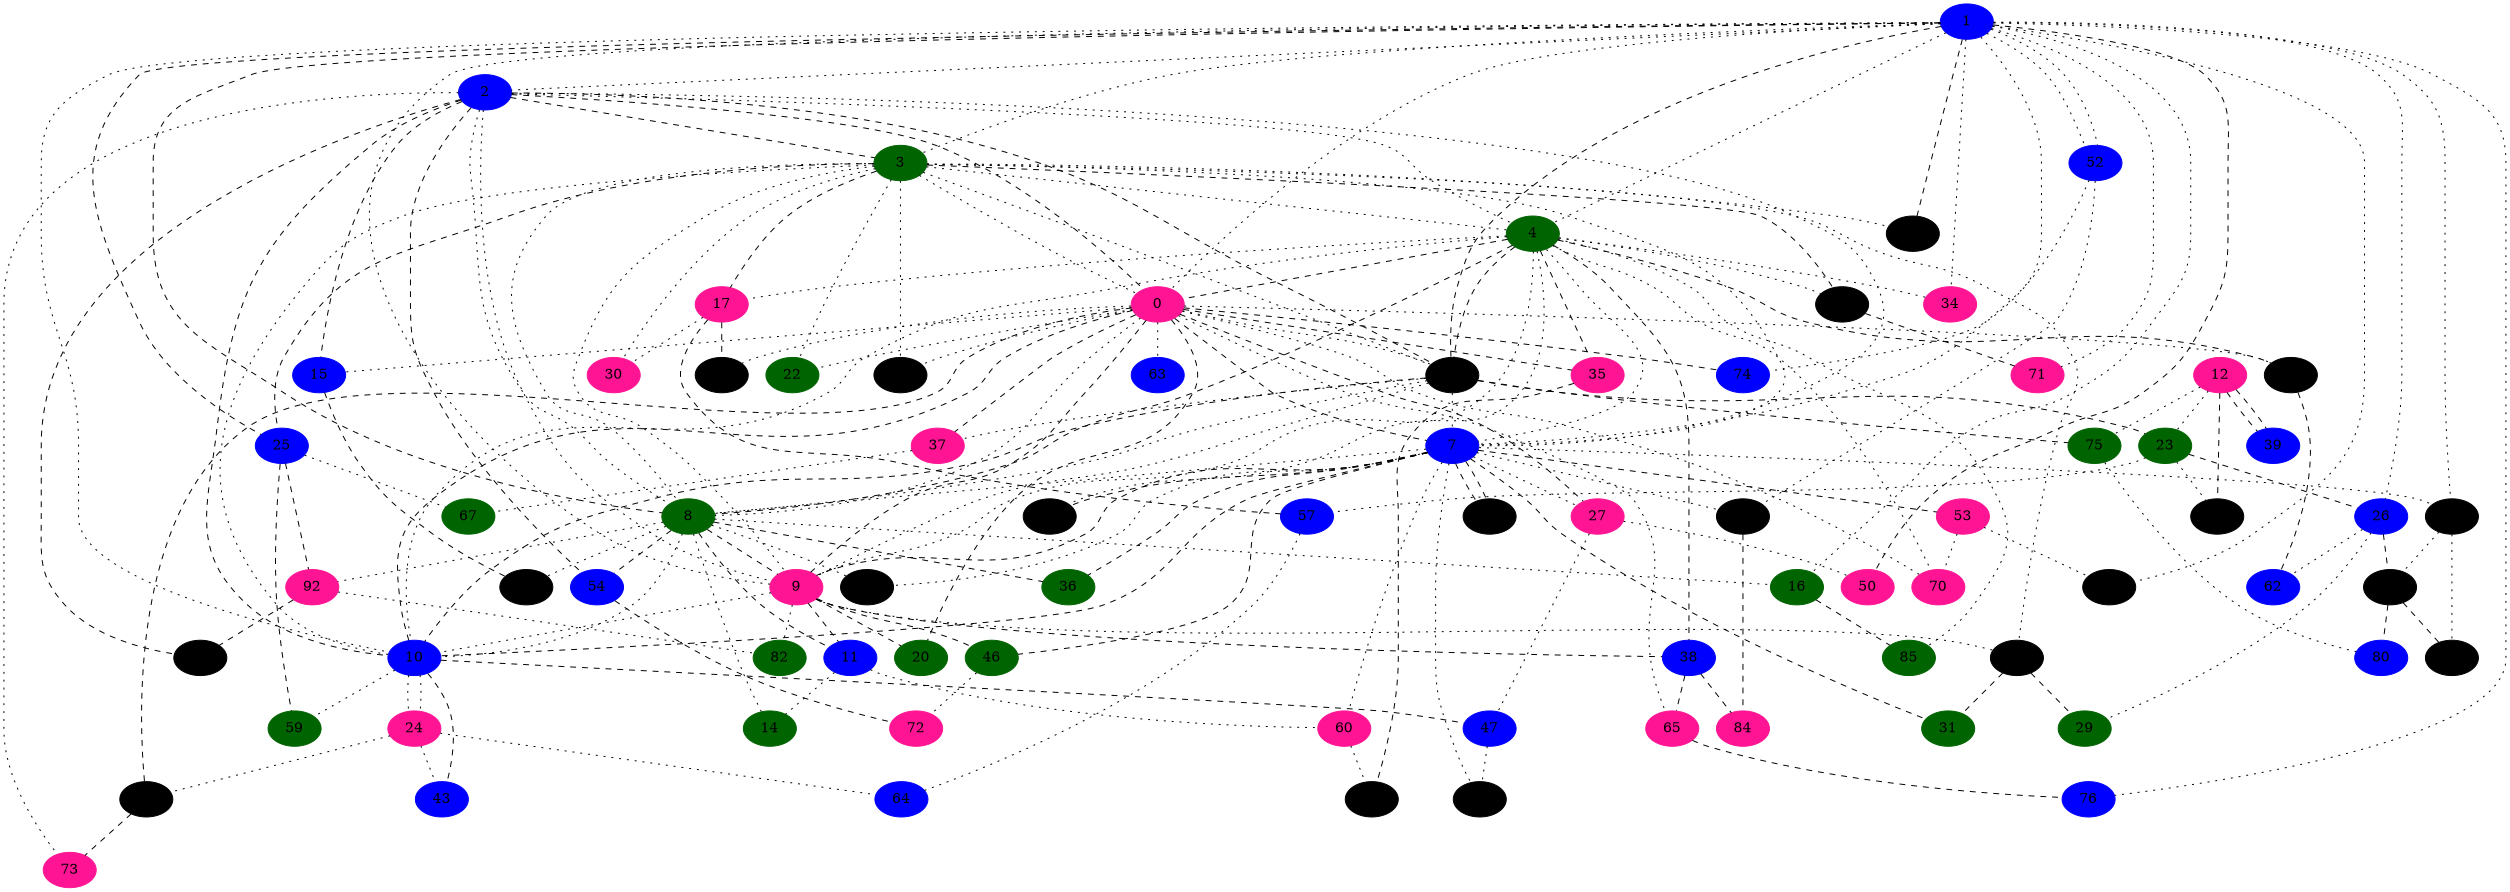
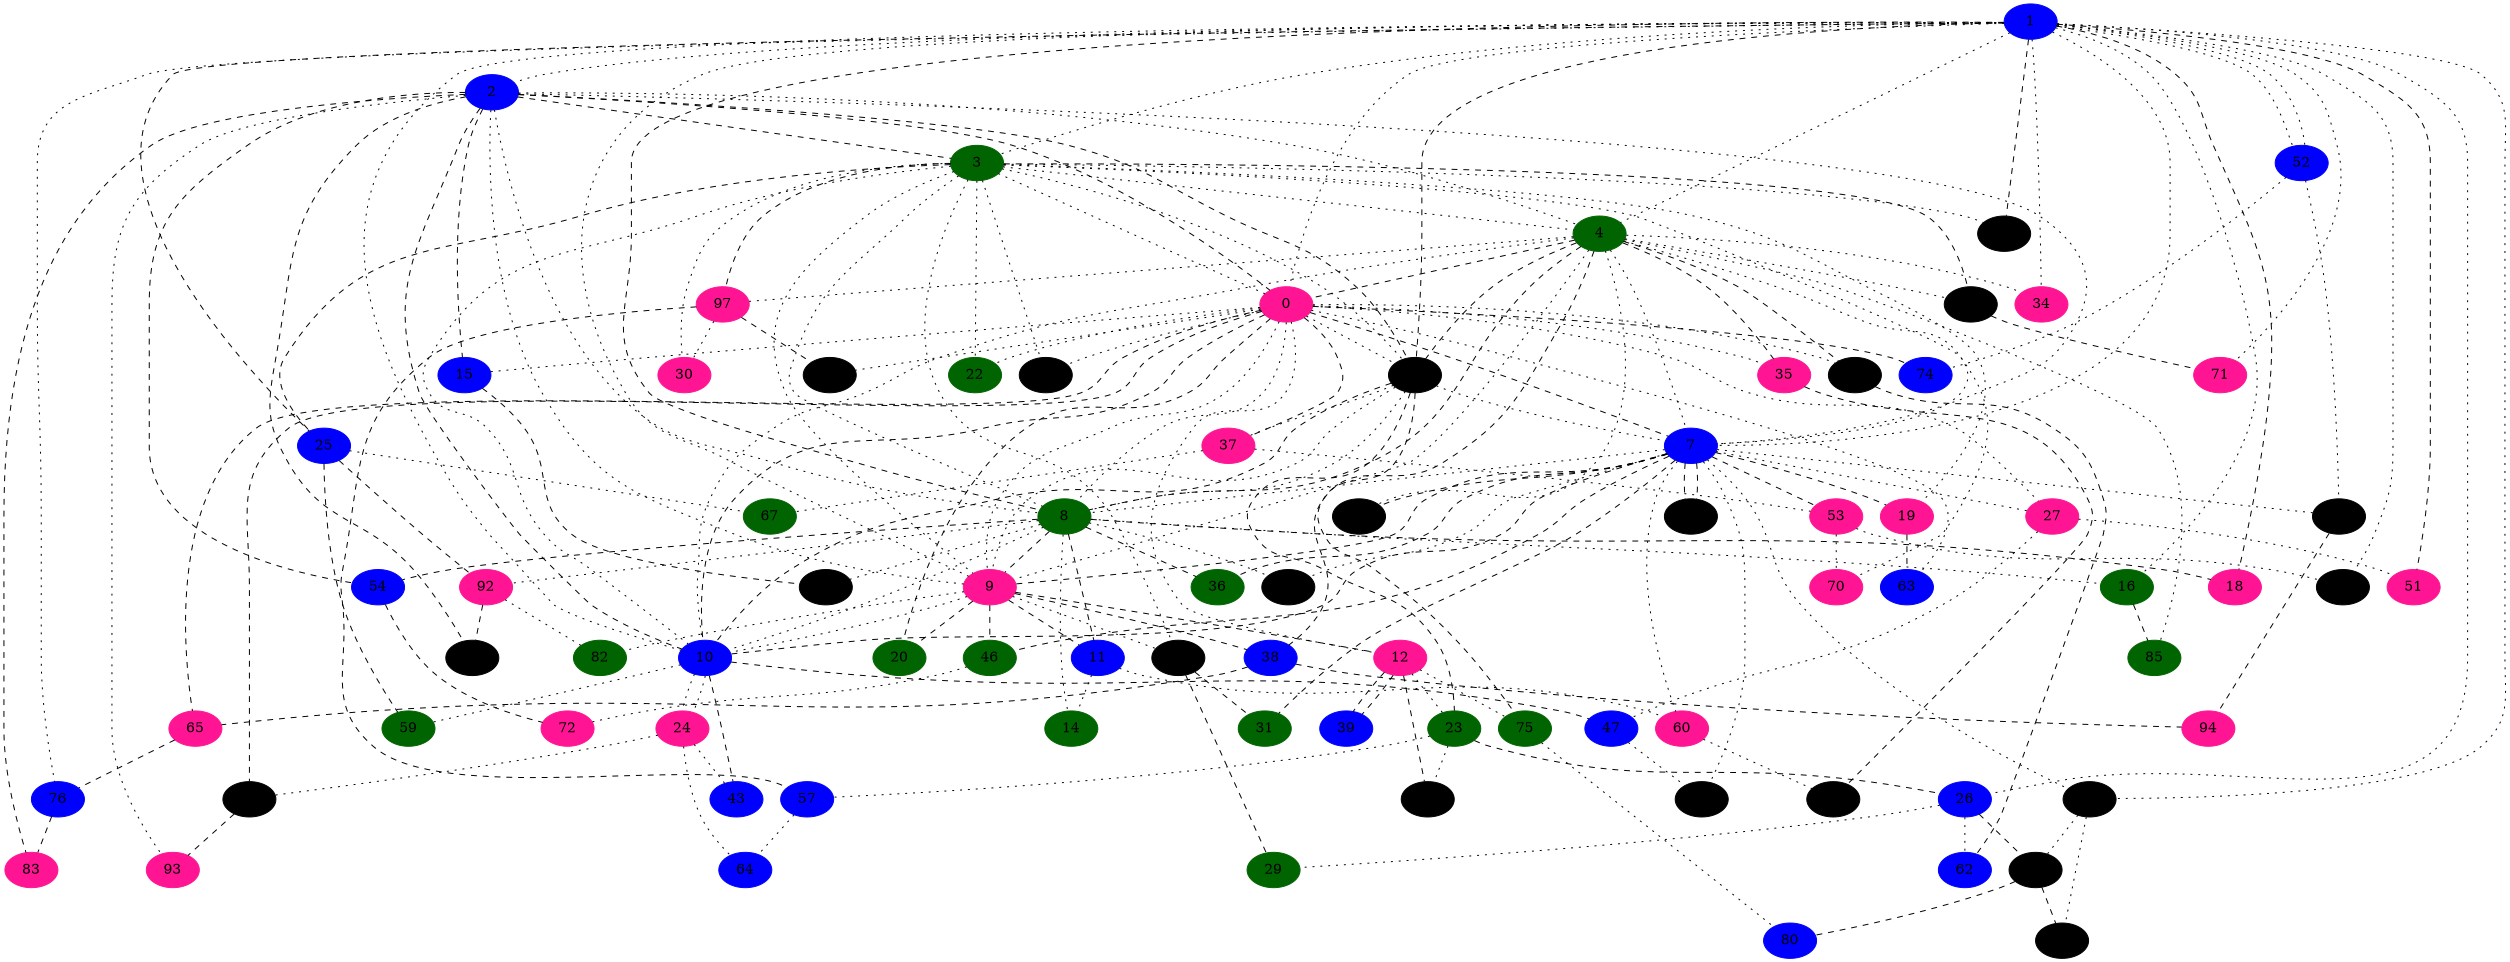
(722, 304) -> (723, 304)
(1416, 346) -> (1585, 327)
(1400, 398) -> (1692, 366)
(1409, 409) -> (318, 411)
(1070, 410) -> (1112, 427)
(1538, 419) -> (1153, 512)
none -> (1630, 487)
none -> (1907, 517)
(1868, 587) -> (2414, 587)
none -> (2235, 587)
none -> (1177, 619)
(1743, 729) -> (2208, 729)
none -> (31, 870)
(70, 870) -> (173, 870)
